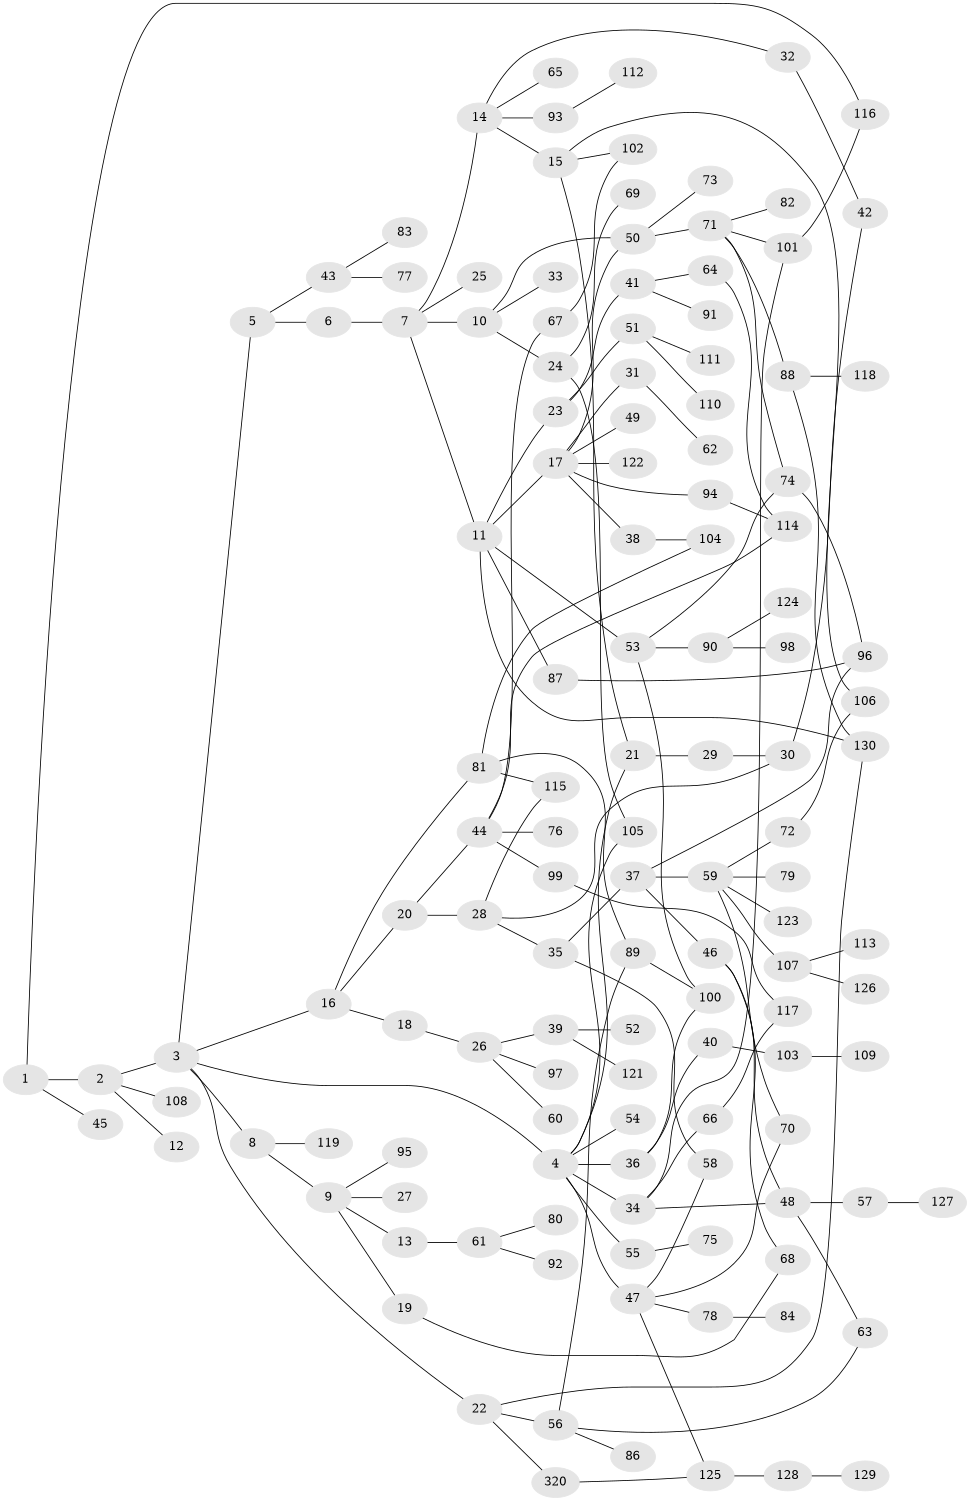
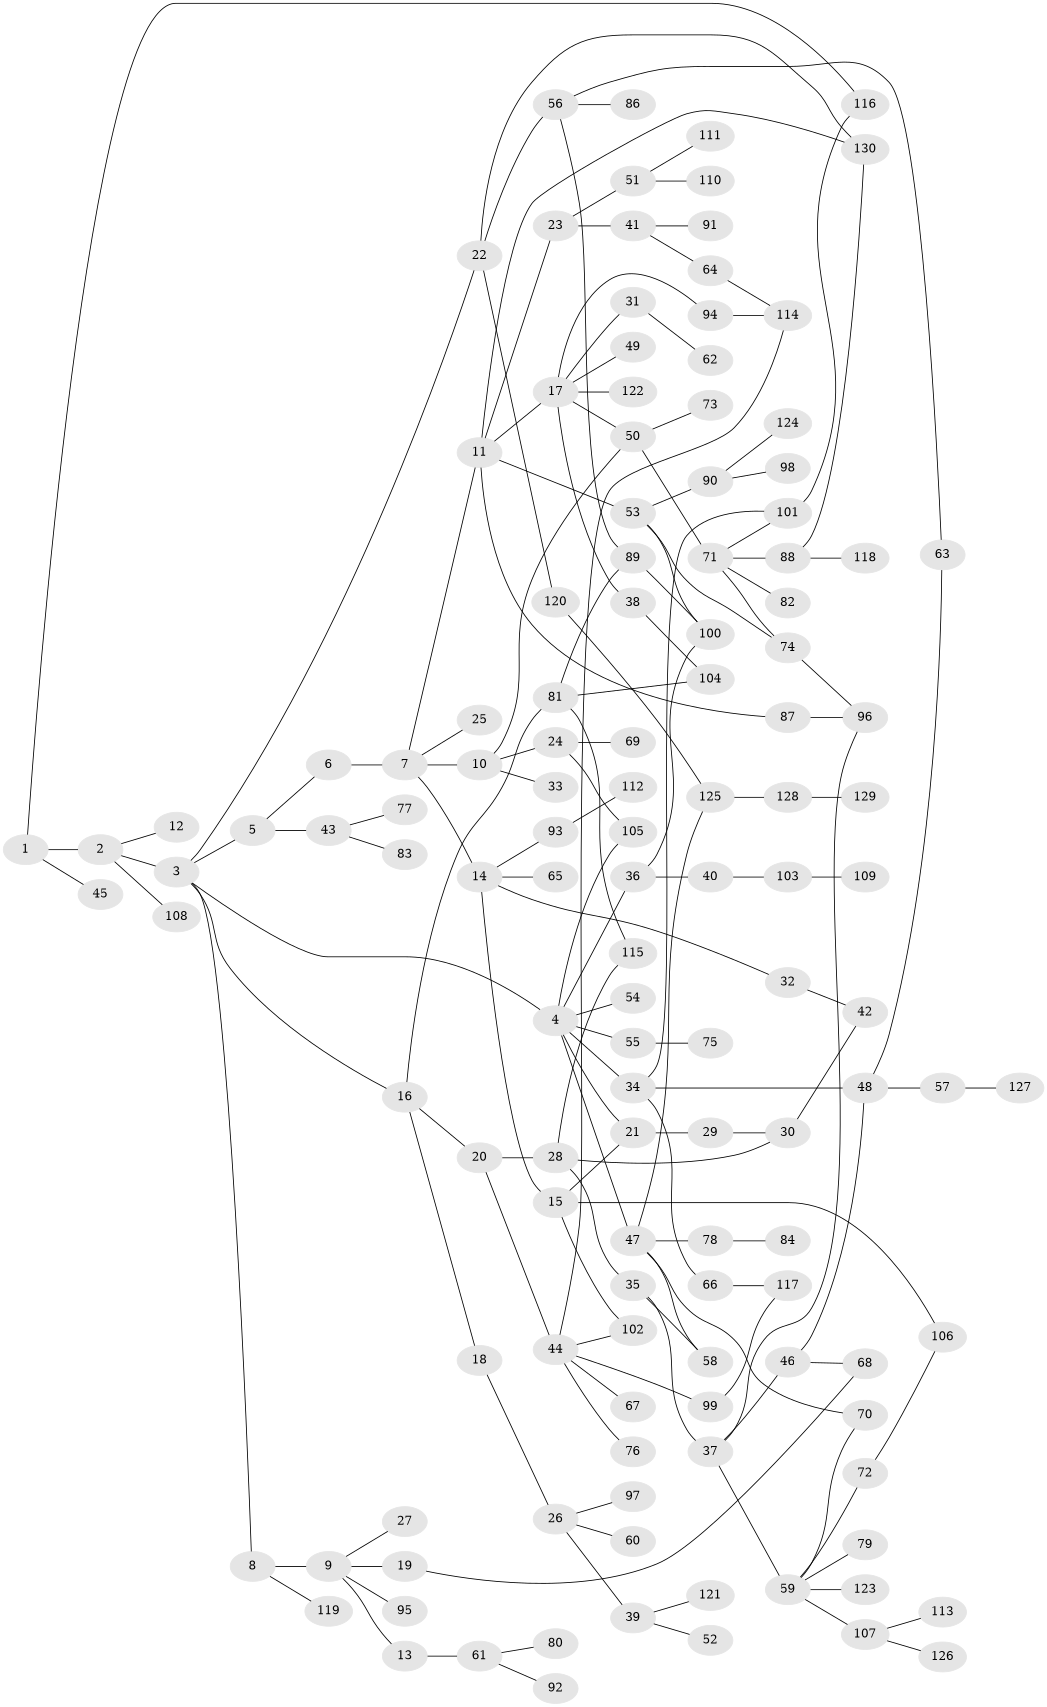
(594, 232) -> (594, 1340)
(556, 1483) -> (556, 602)
